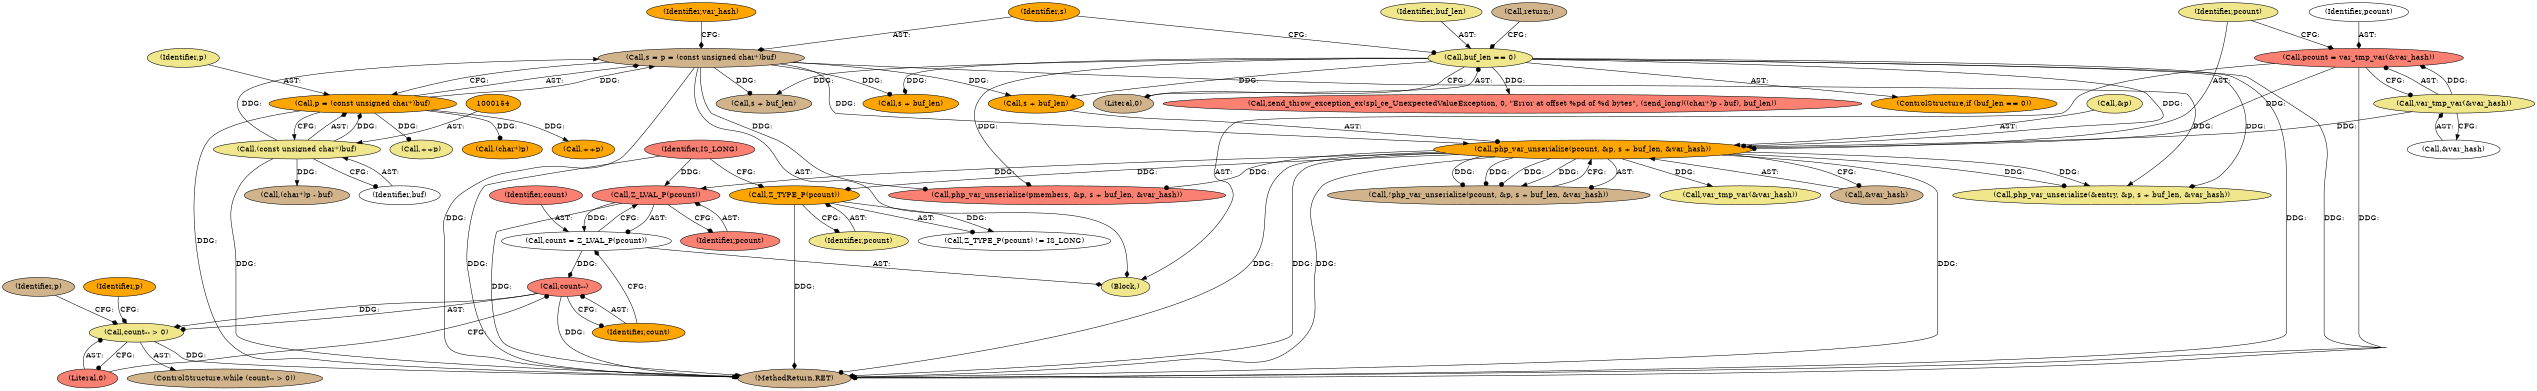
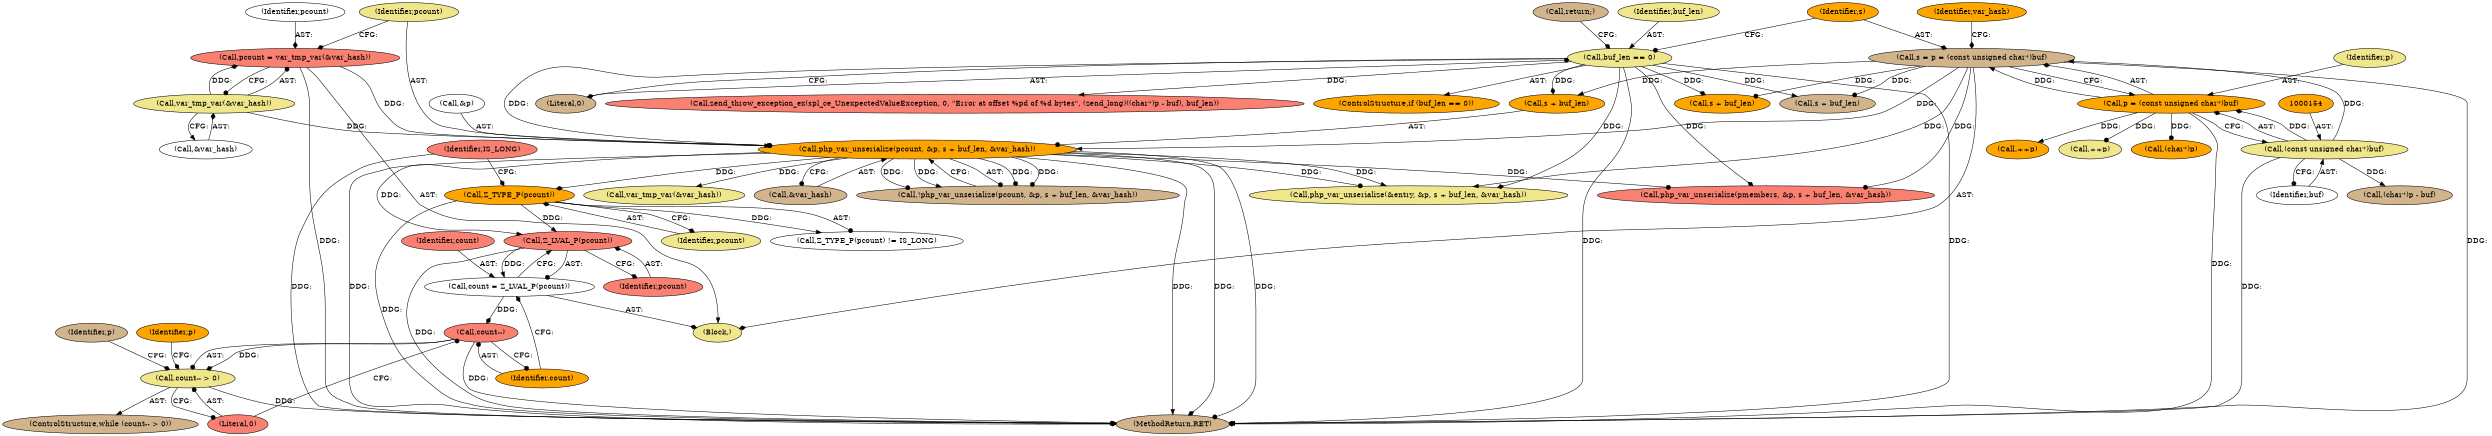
(2115, 104) -> (457, 104)
(680, 170) -> (537, 217)
